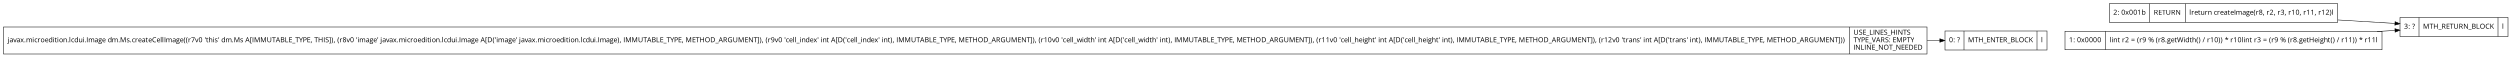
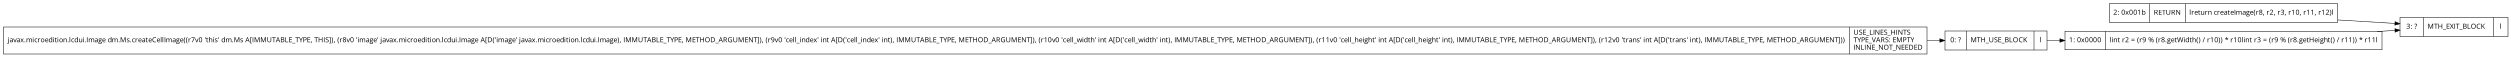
(2458, 27) -> (2456, 27)
(2000, 40) -> (1999, 40)
none -> (2053, 40)
